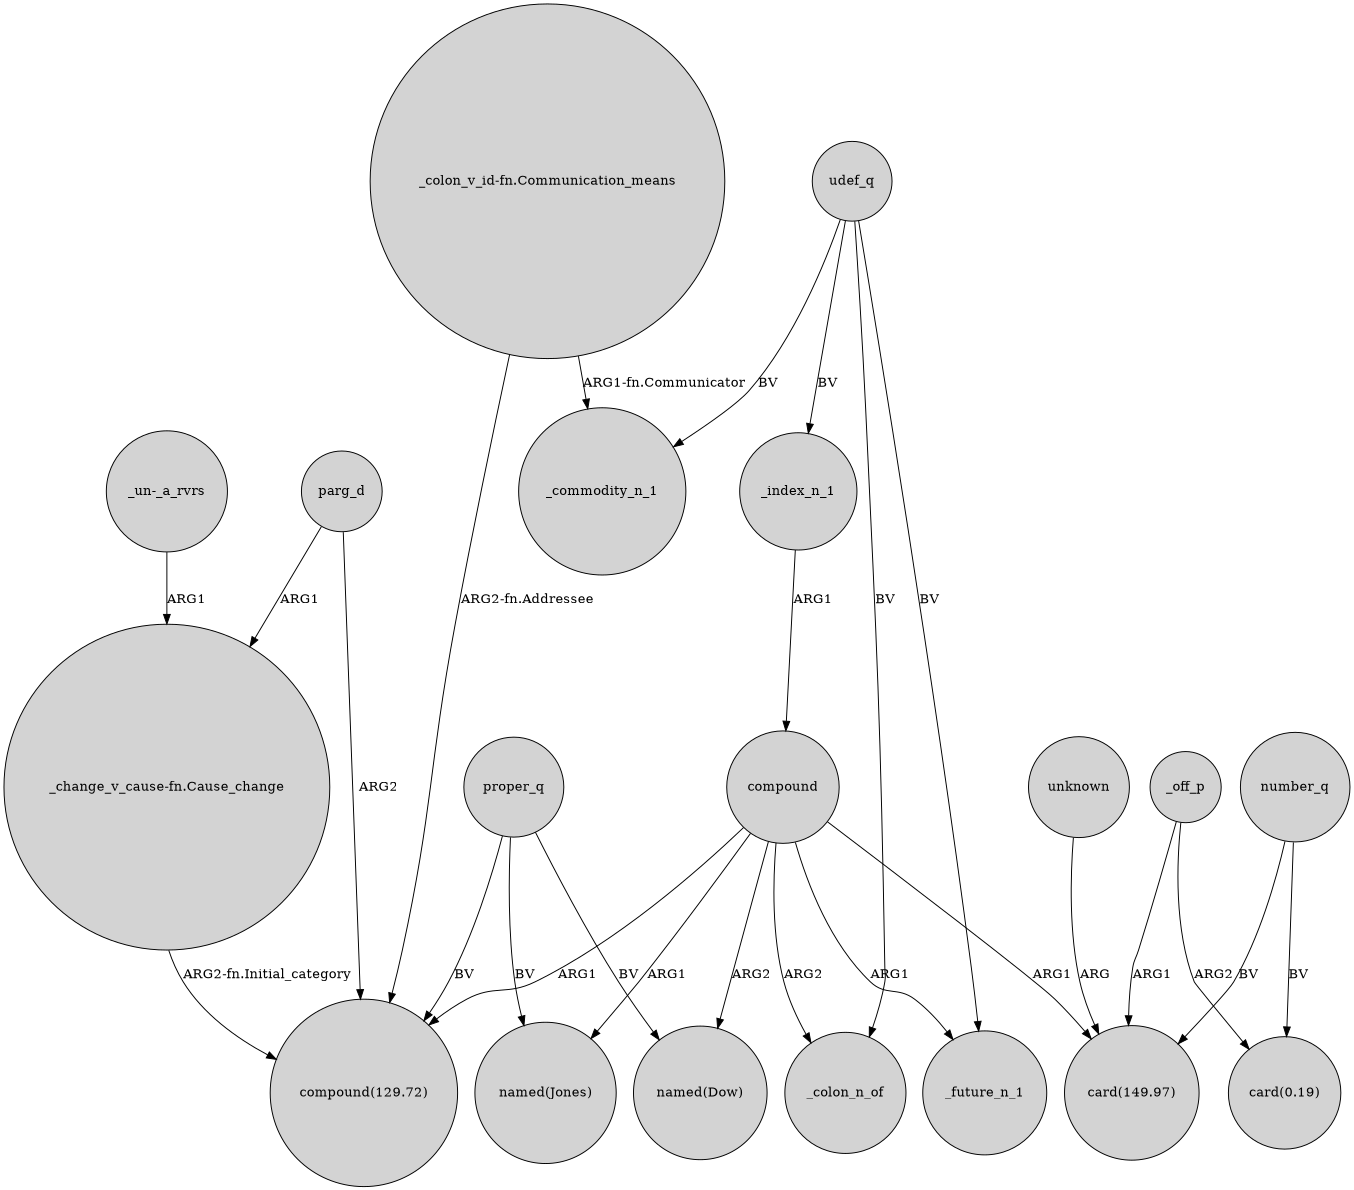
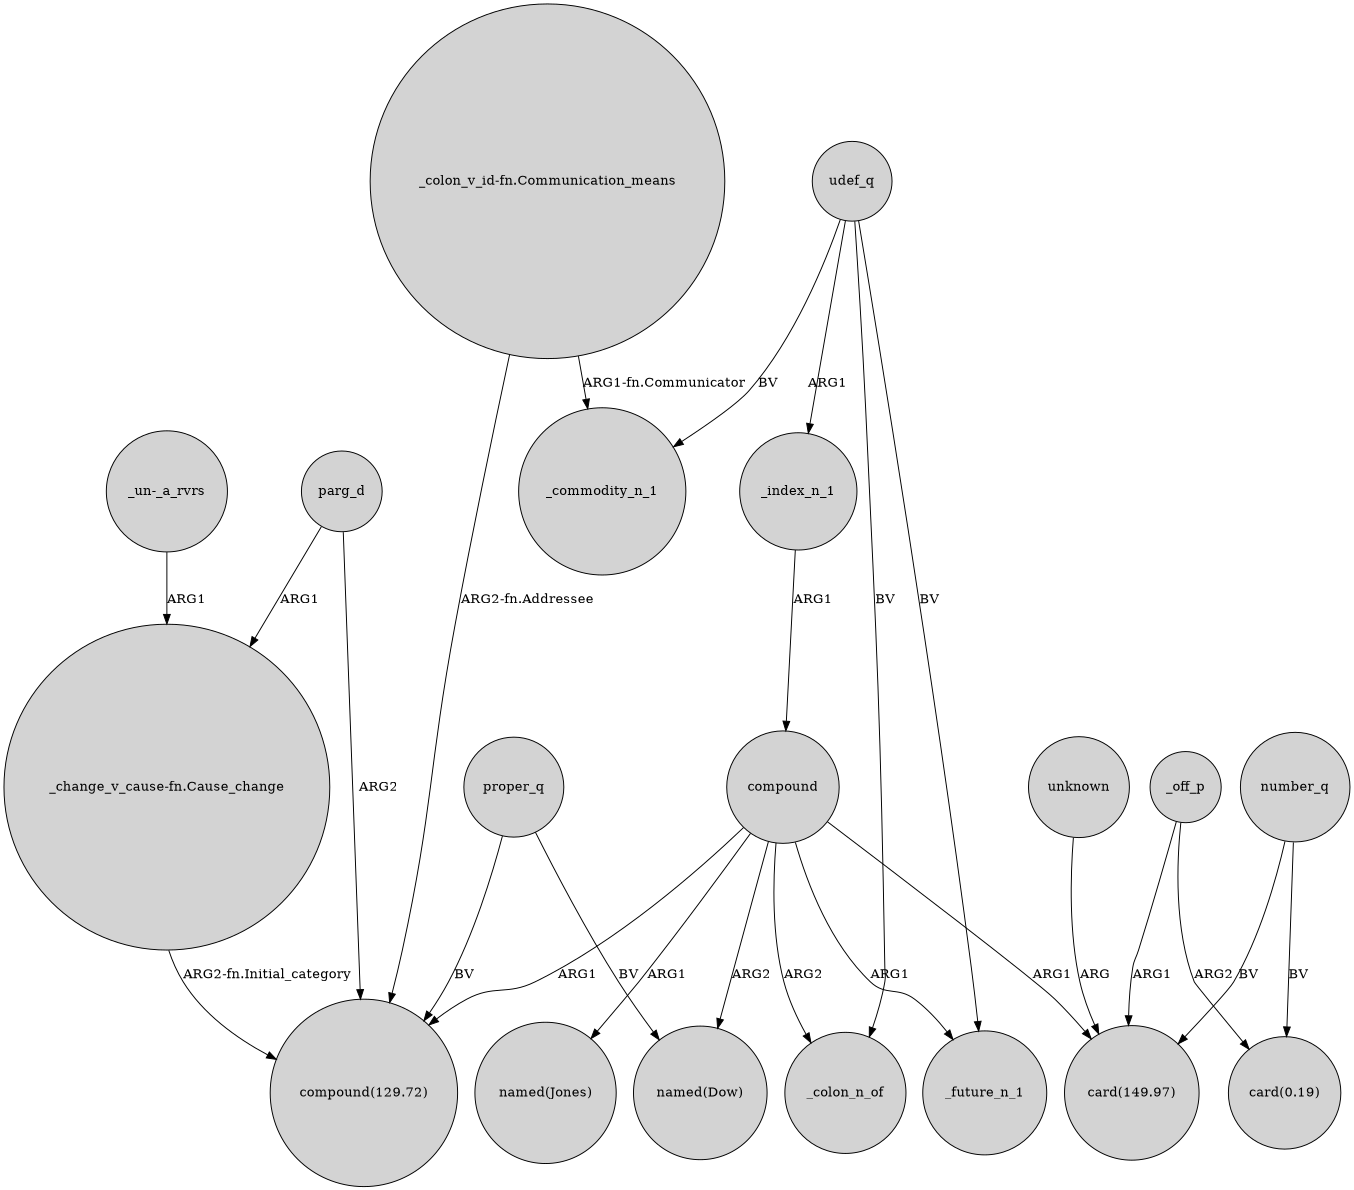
(828, 383) -> (828, 383)
(510, 927) -> none
